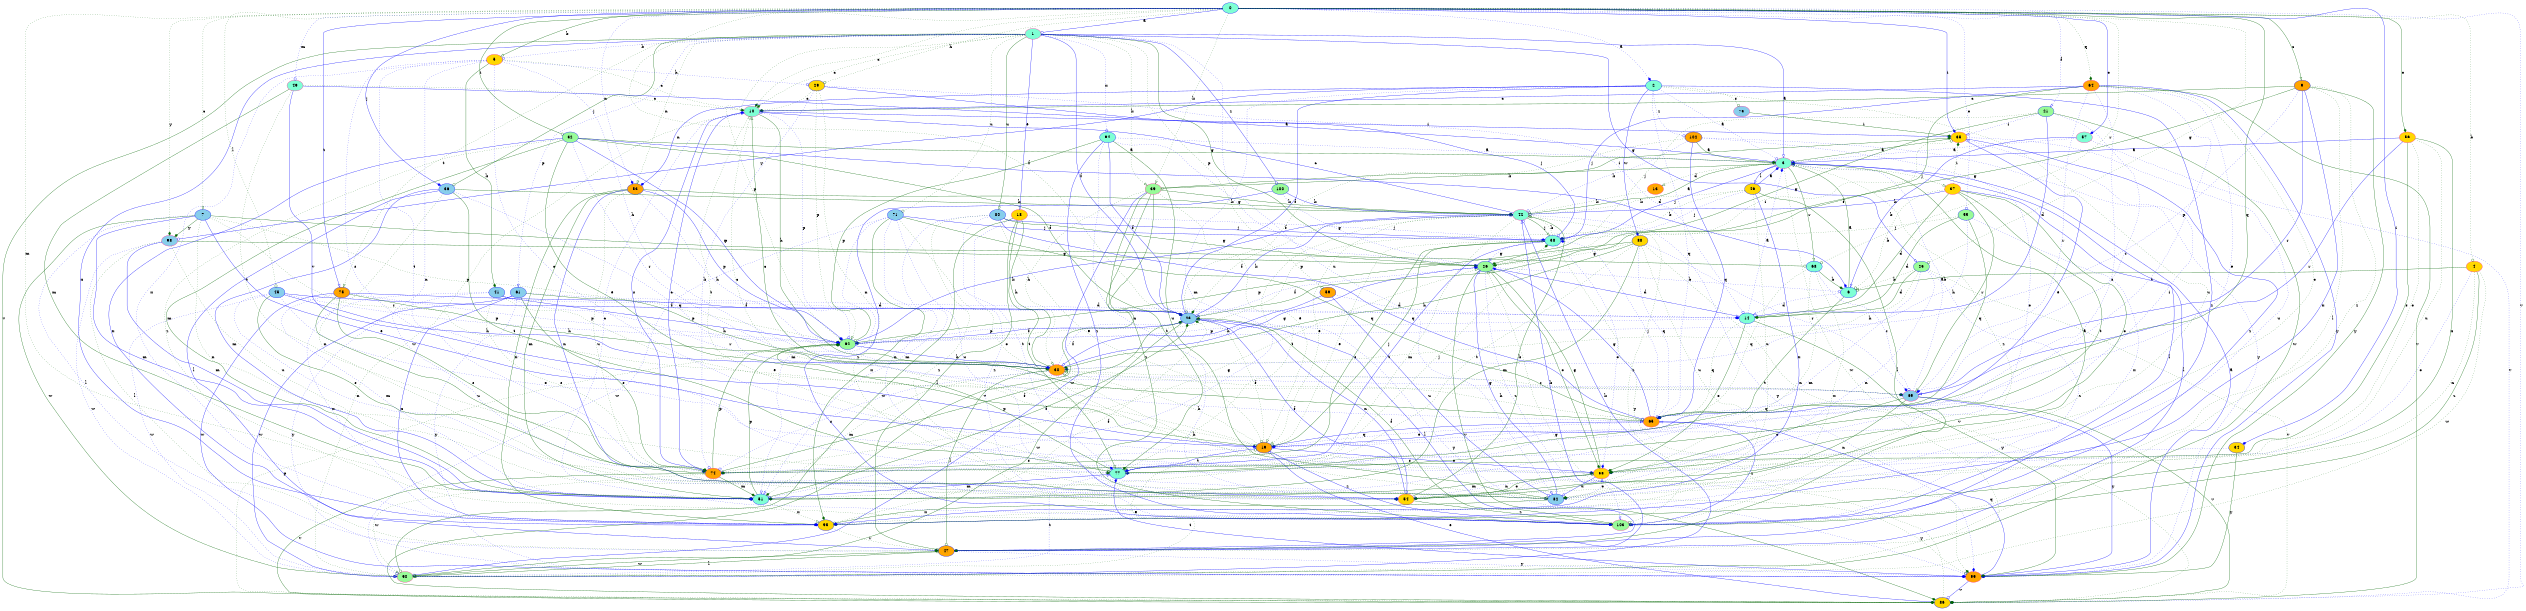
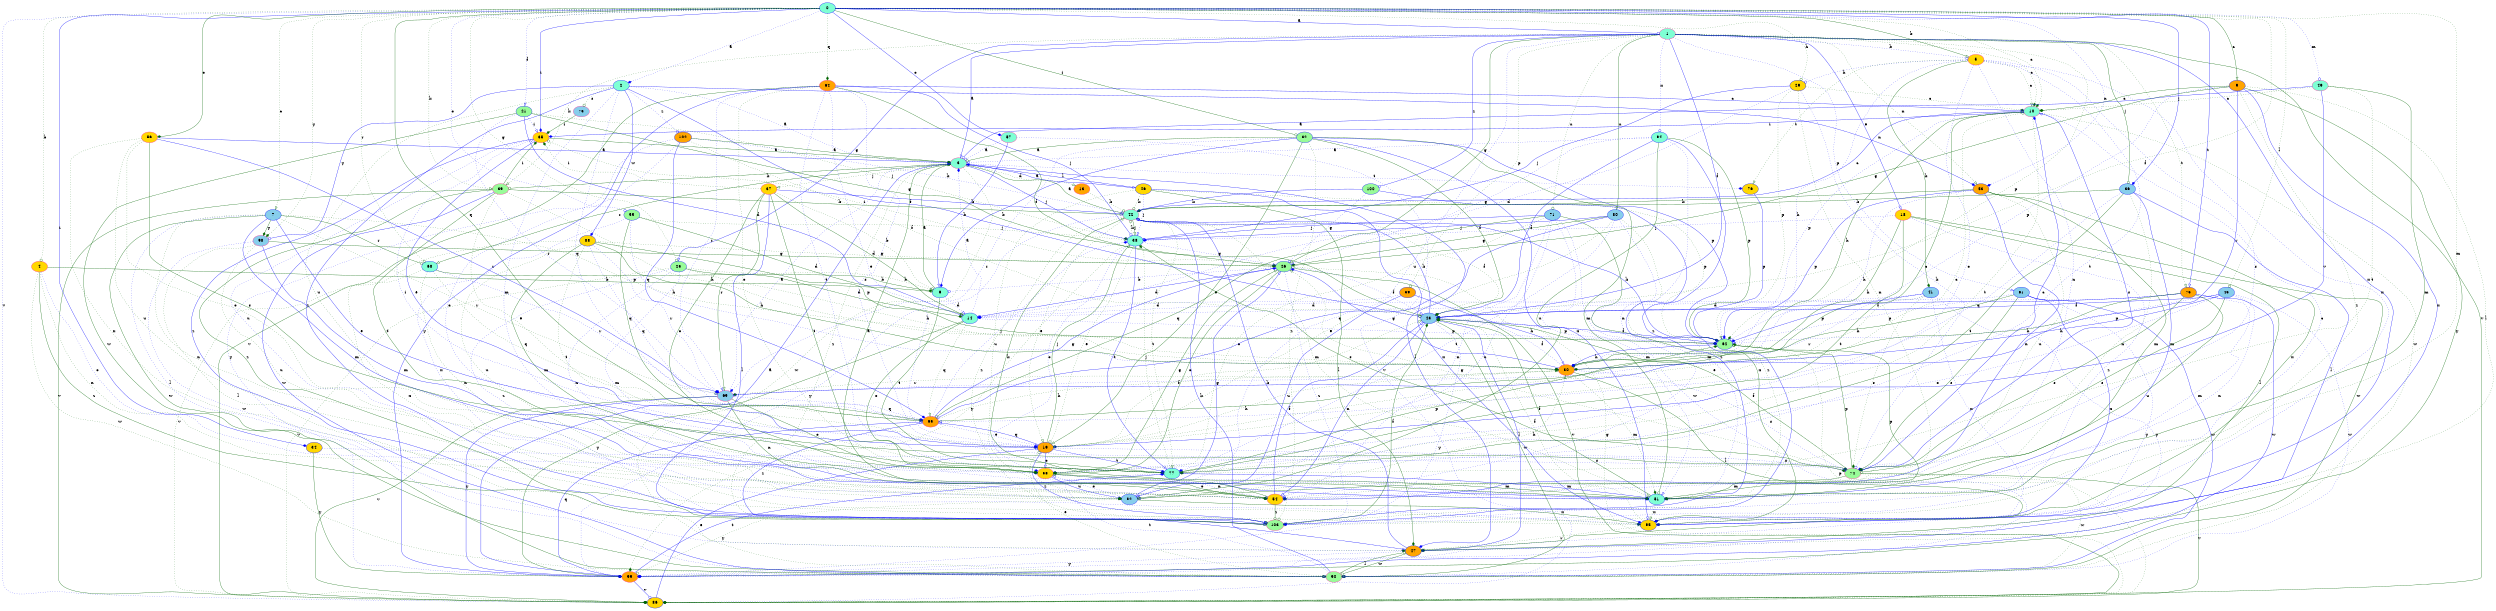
none -> (1750, 189)
(713, 473) -> (1853, 473)
(1781, 507) -> (682, 500)
